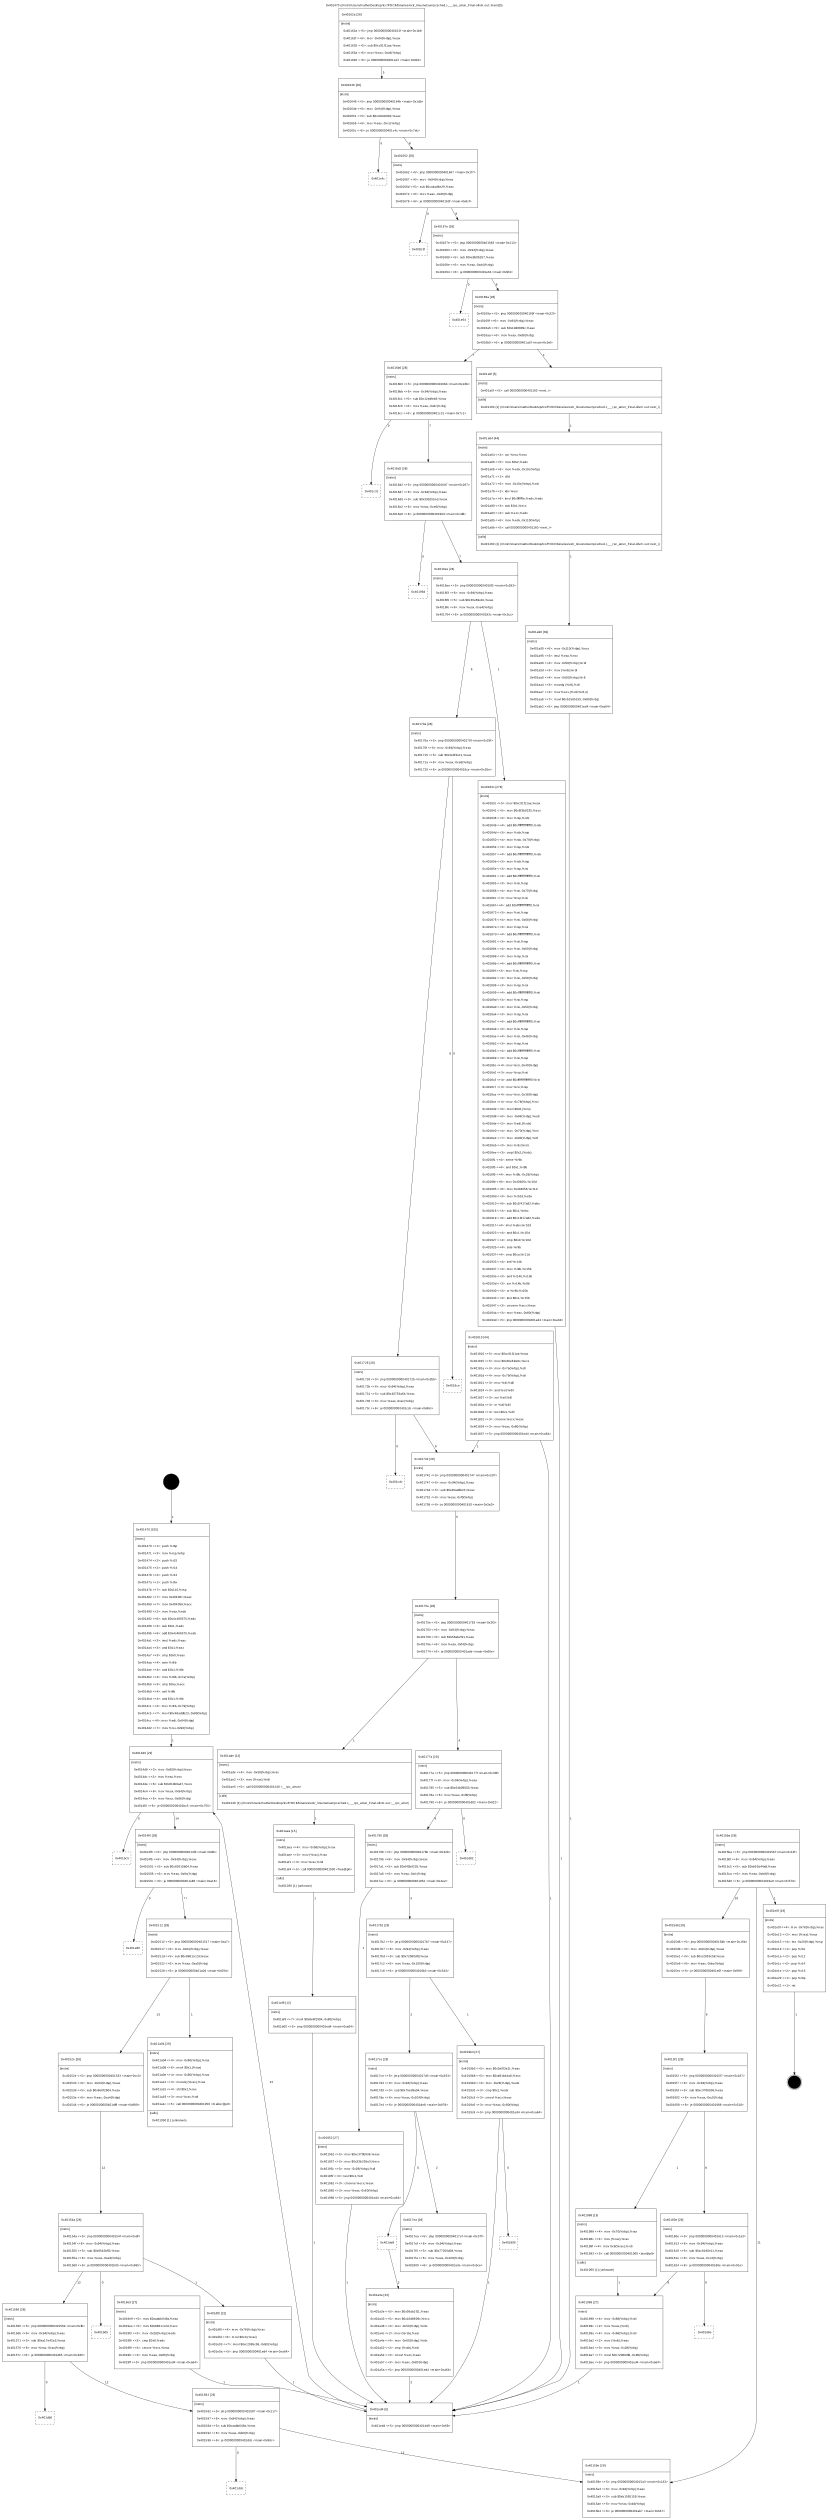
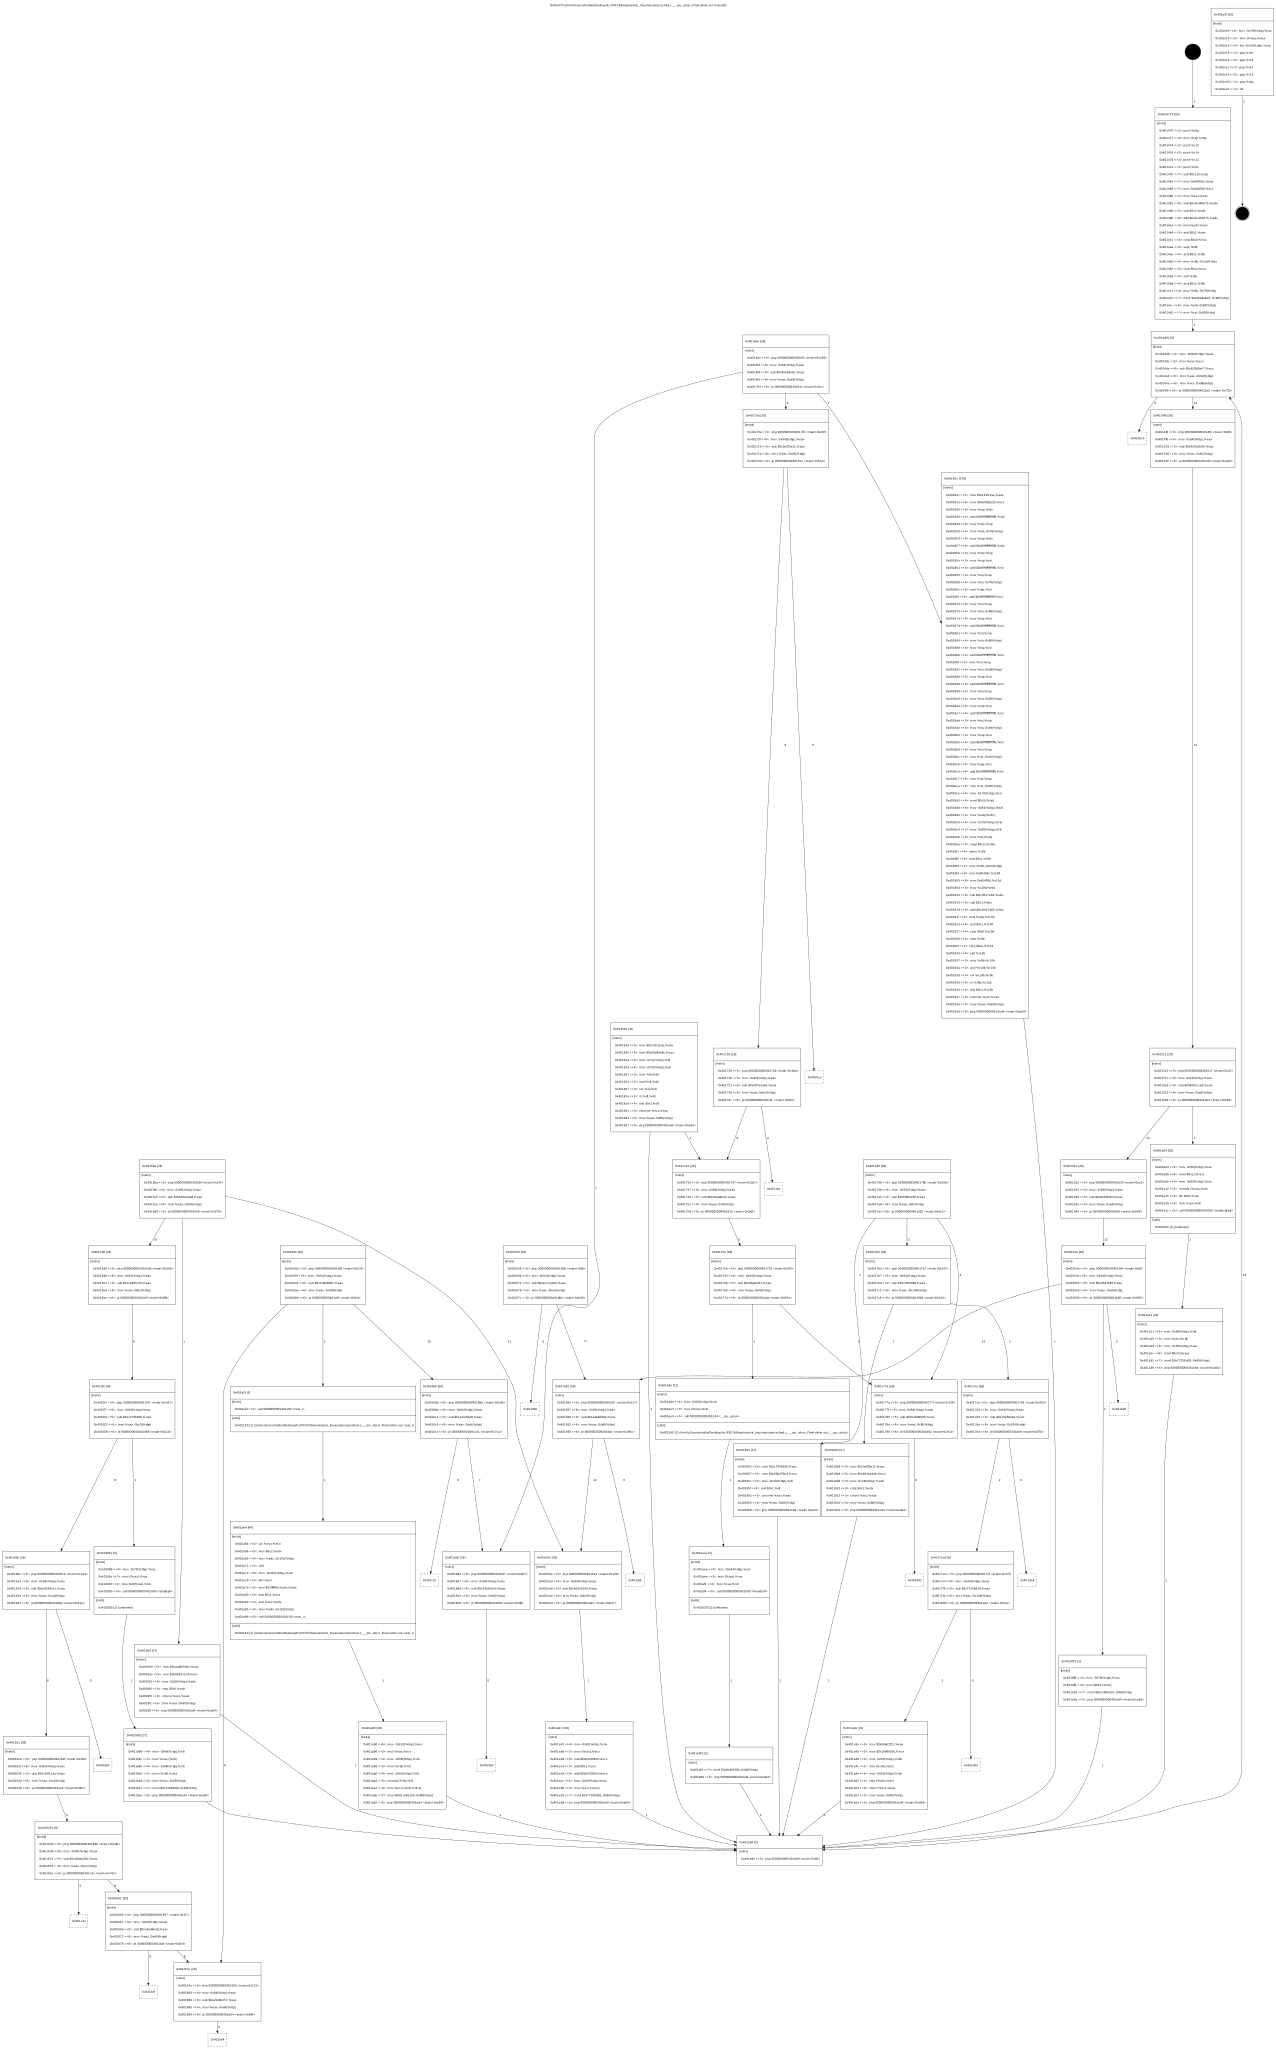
(494, 284) -> (223, 1621)
(473, 355) -> (428, 1342)
(451, 541) -> (594, 930)
none -> (1179, 1342)
none -> (589, 1765)
(434, 1818) -> (958, 1297)
(772, 1895) -> (182, 1430)
(185, 1898) -> (1195, 745)
(133, 1948) -> none
(505, 2176) -> (971, 1683)
(393, 2268) -> (931, 1665)
(666, 2283) -> (46, 1672)
(74, 2287) -> (874, 1373)
(578, 2382) -> (249, 1815)
